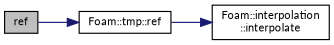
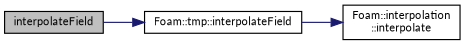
(21, 22) -> (54, 22)
(125, 22) -> (223, 22)
